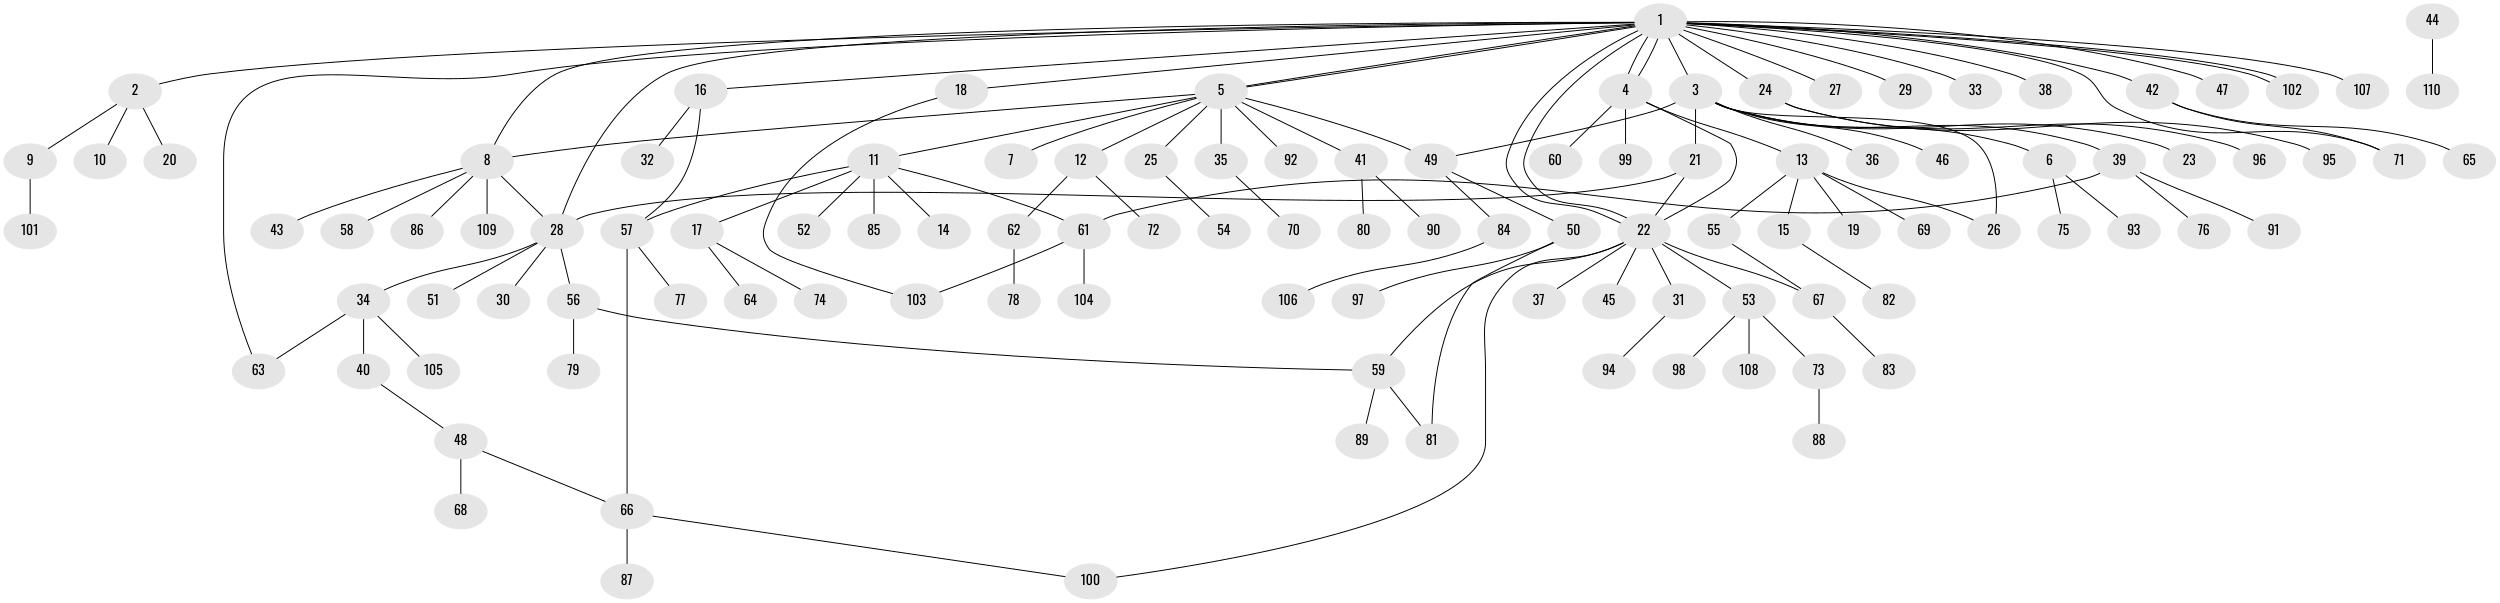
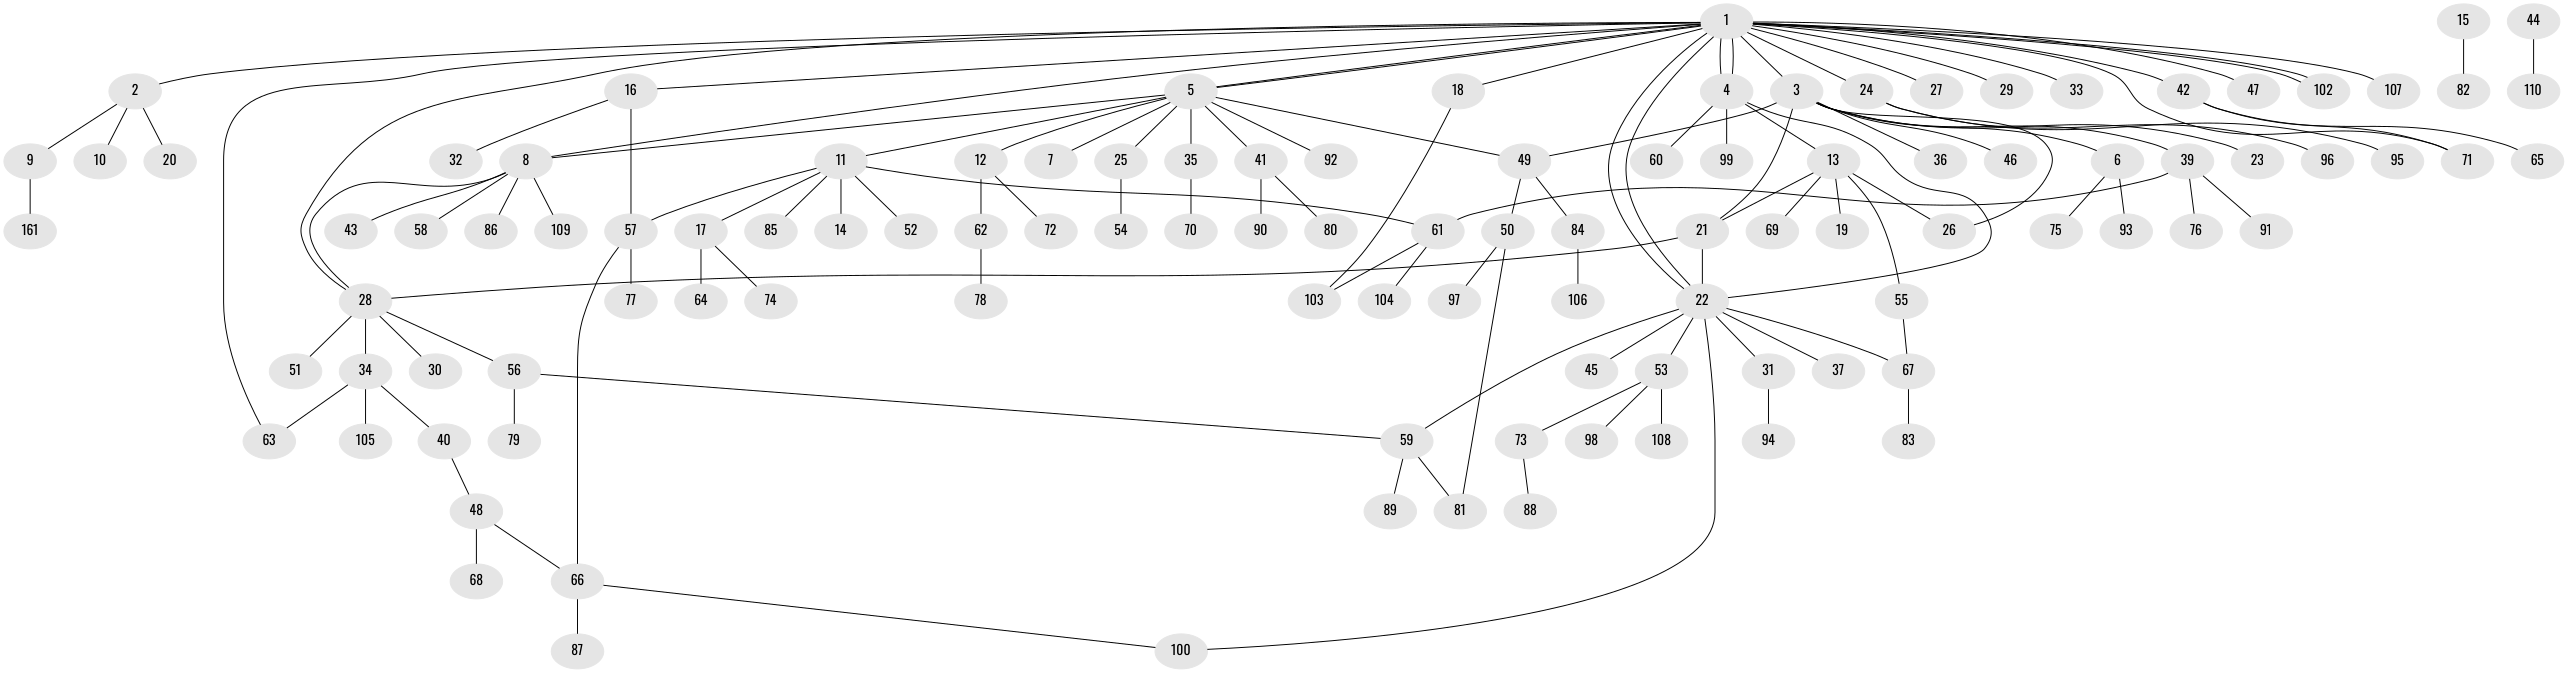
(2046, 91) -> none
(1793, 196) -> (1763, 199)
(30, 231) -> (30, 231)
